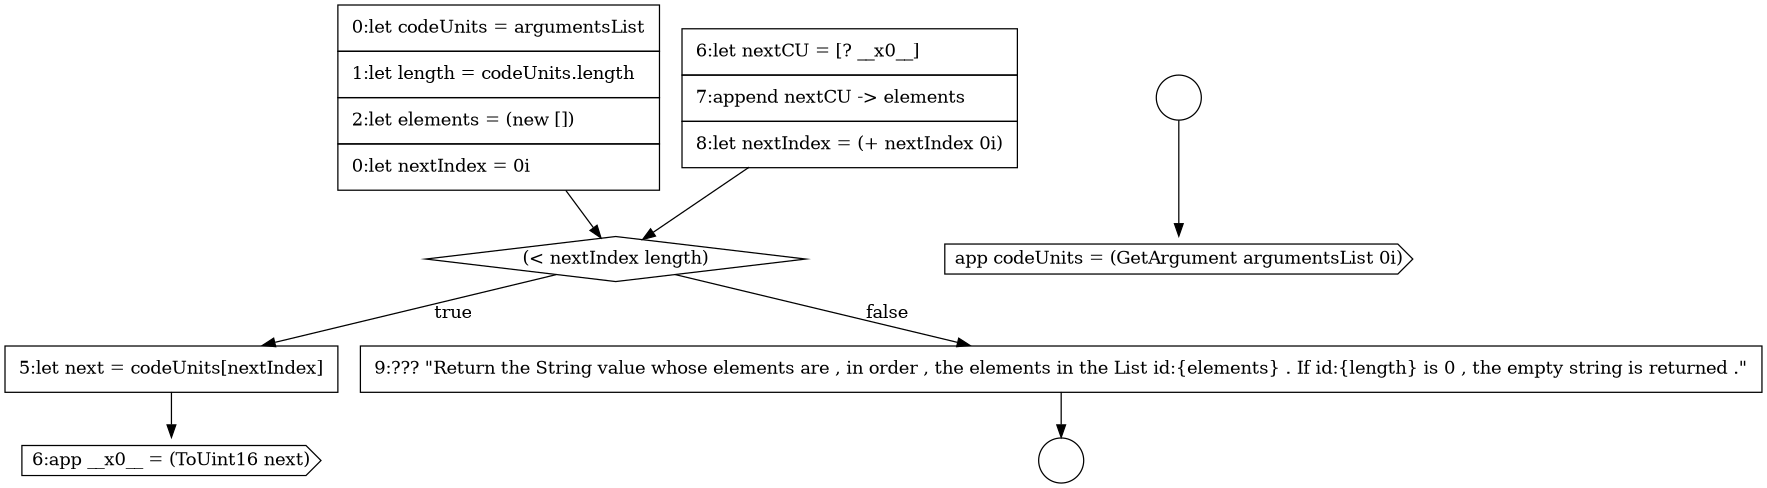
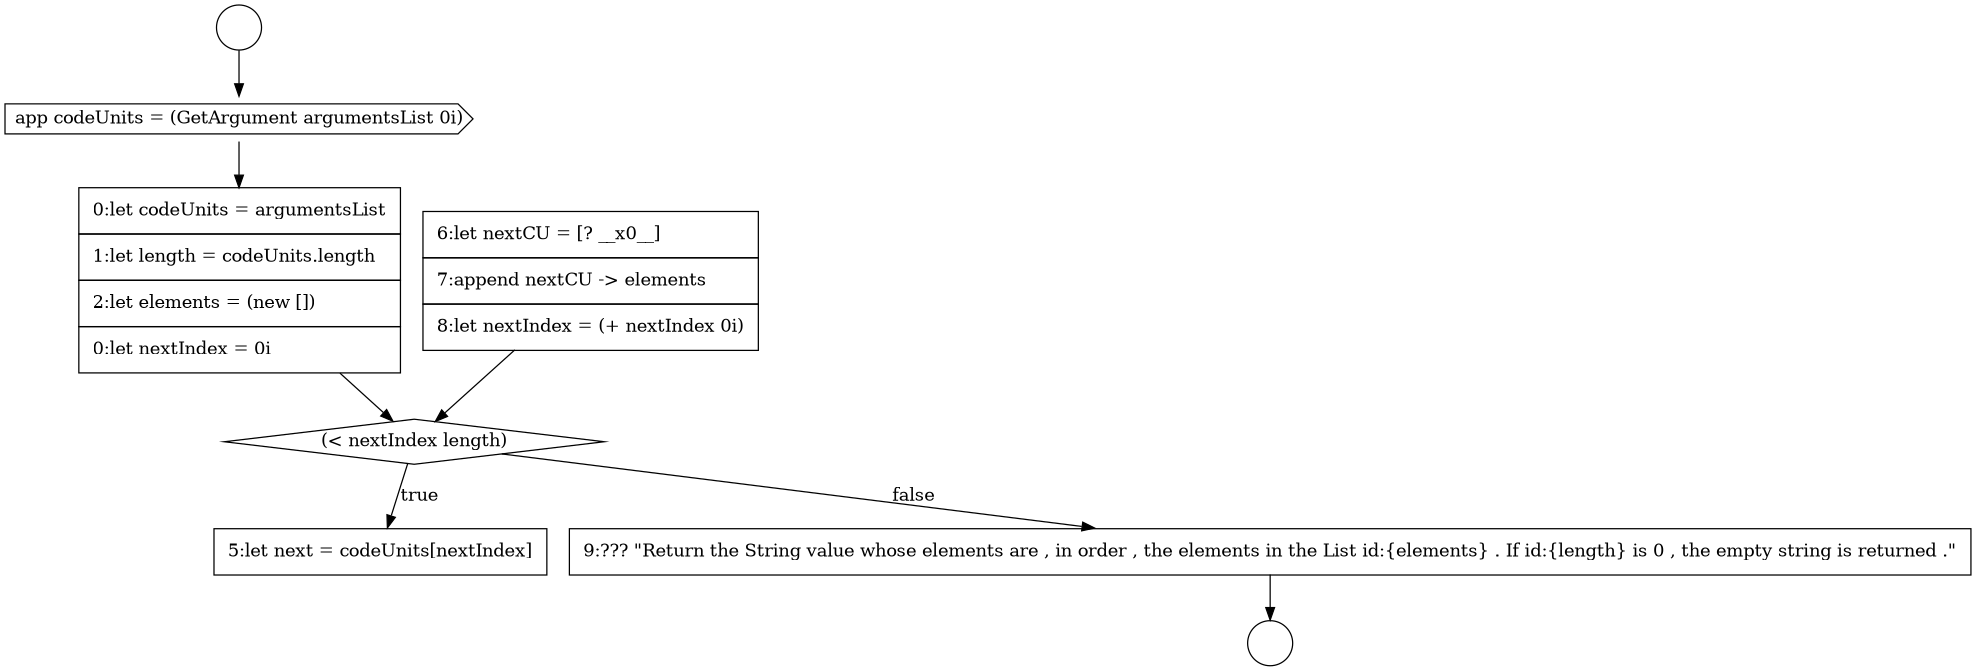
none -> (239, 158)
(171, 461) -> none
